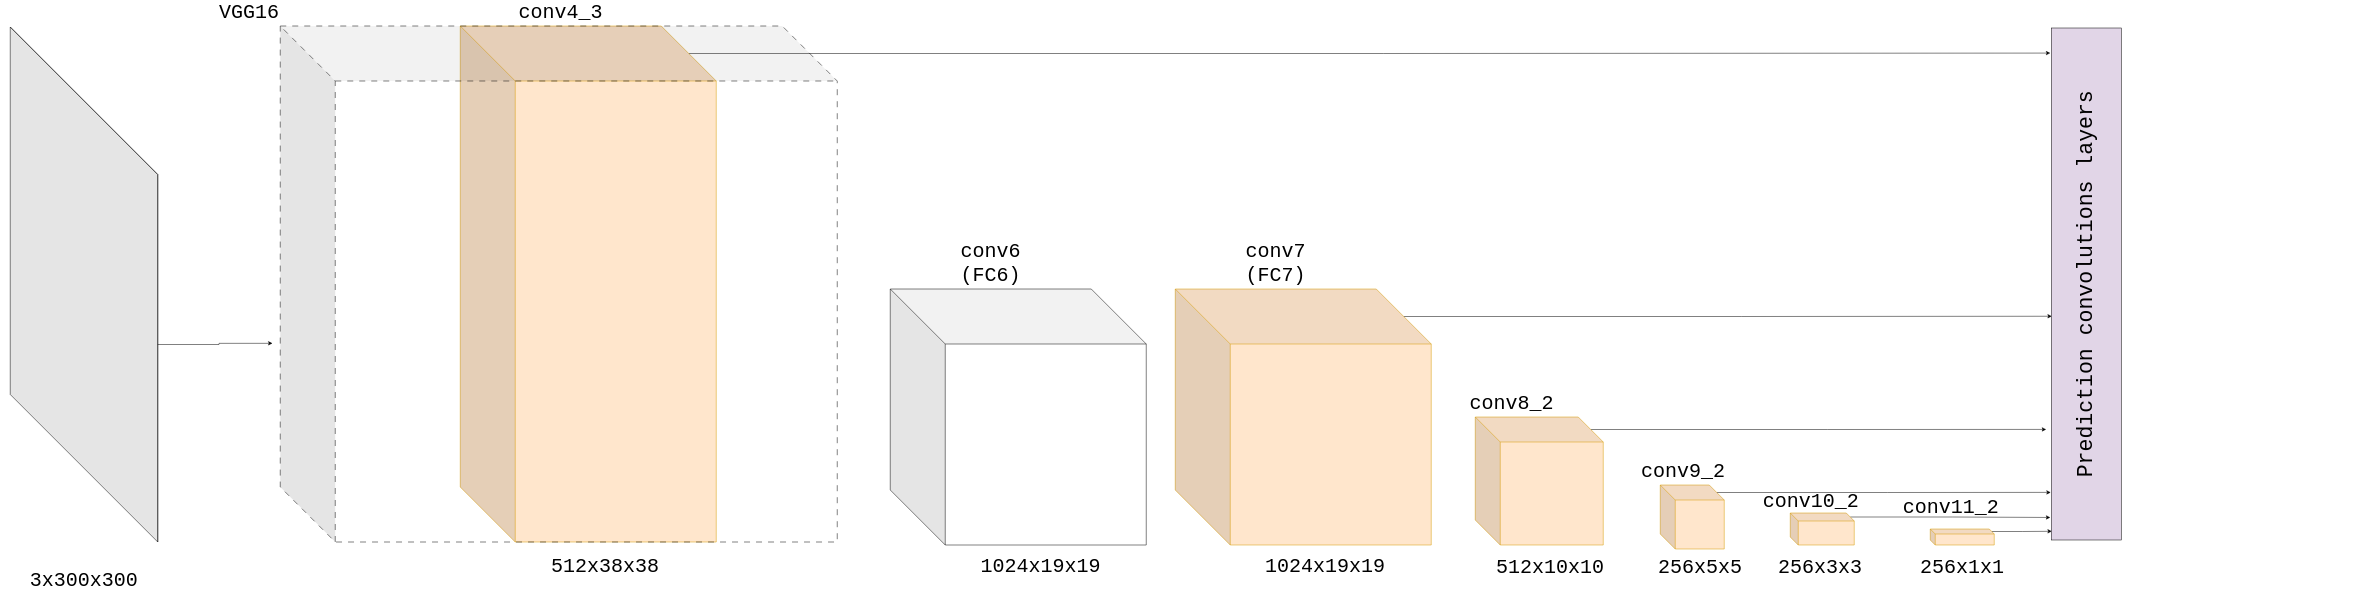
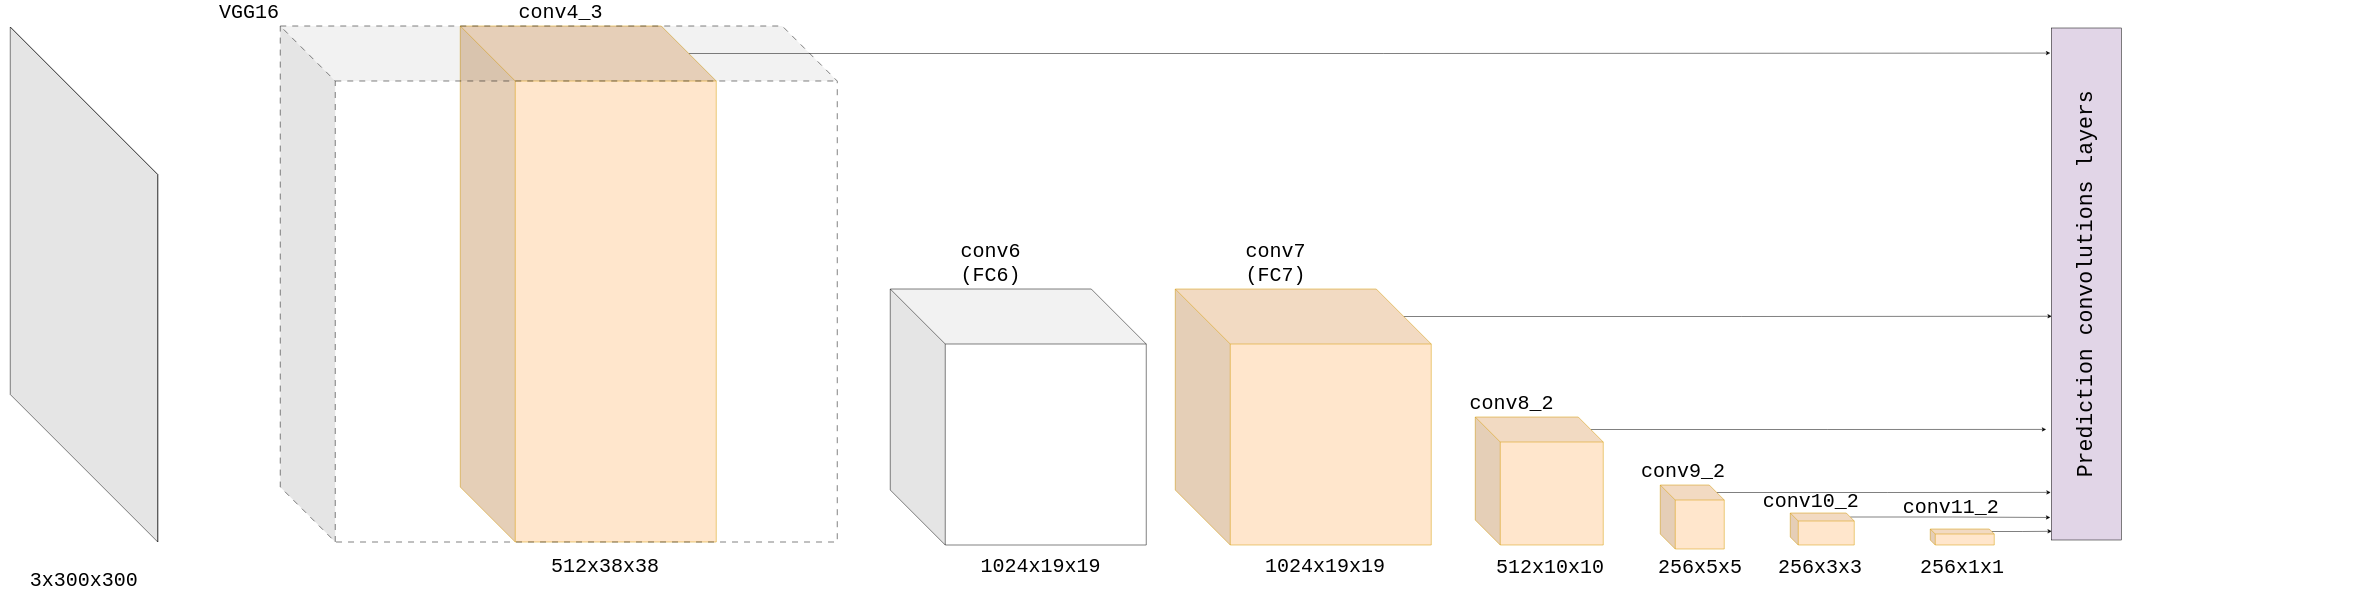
(191, 344) -> none
